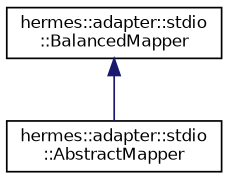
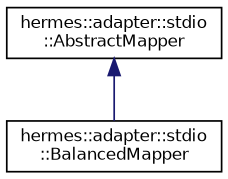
(114, 98) -> (114, 98)
